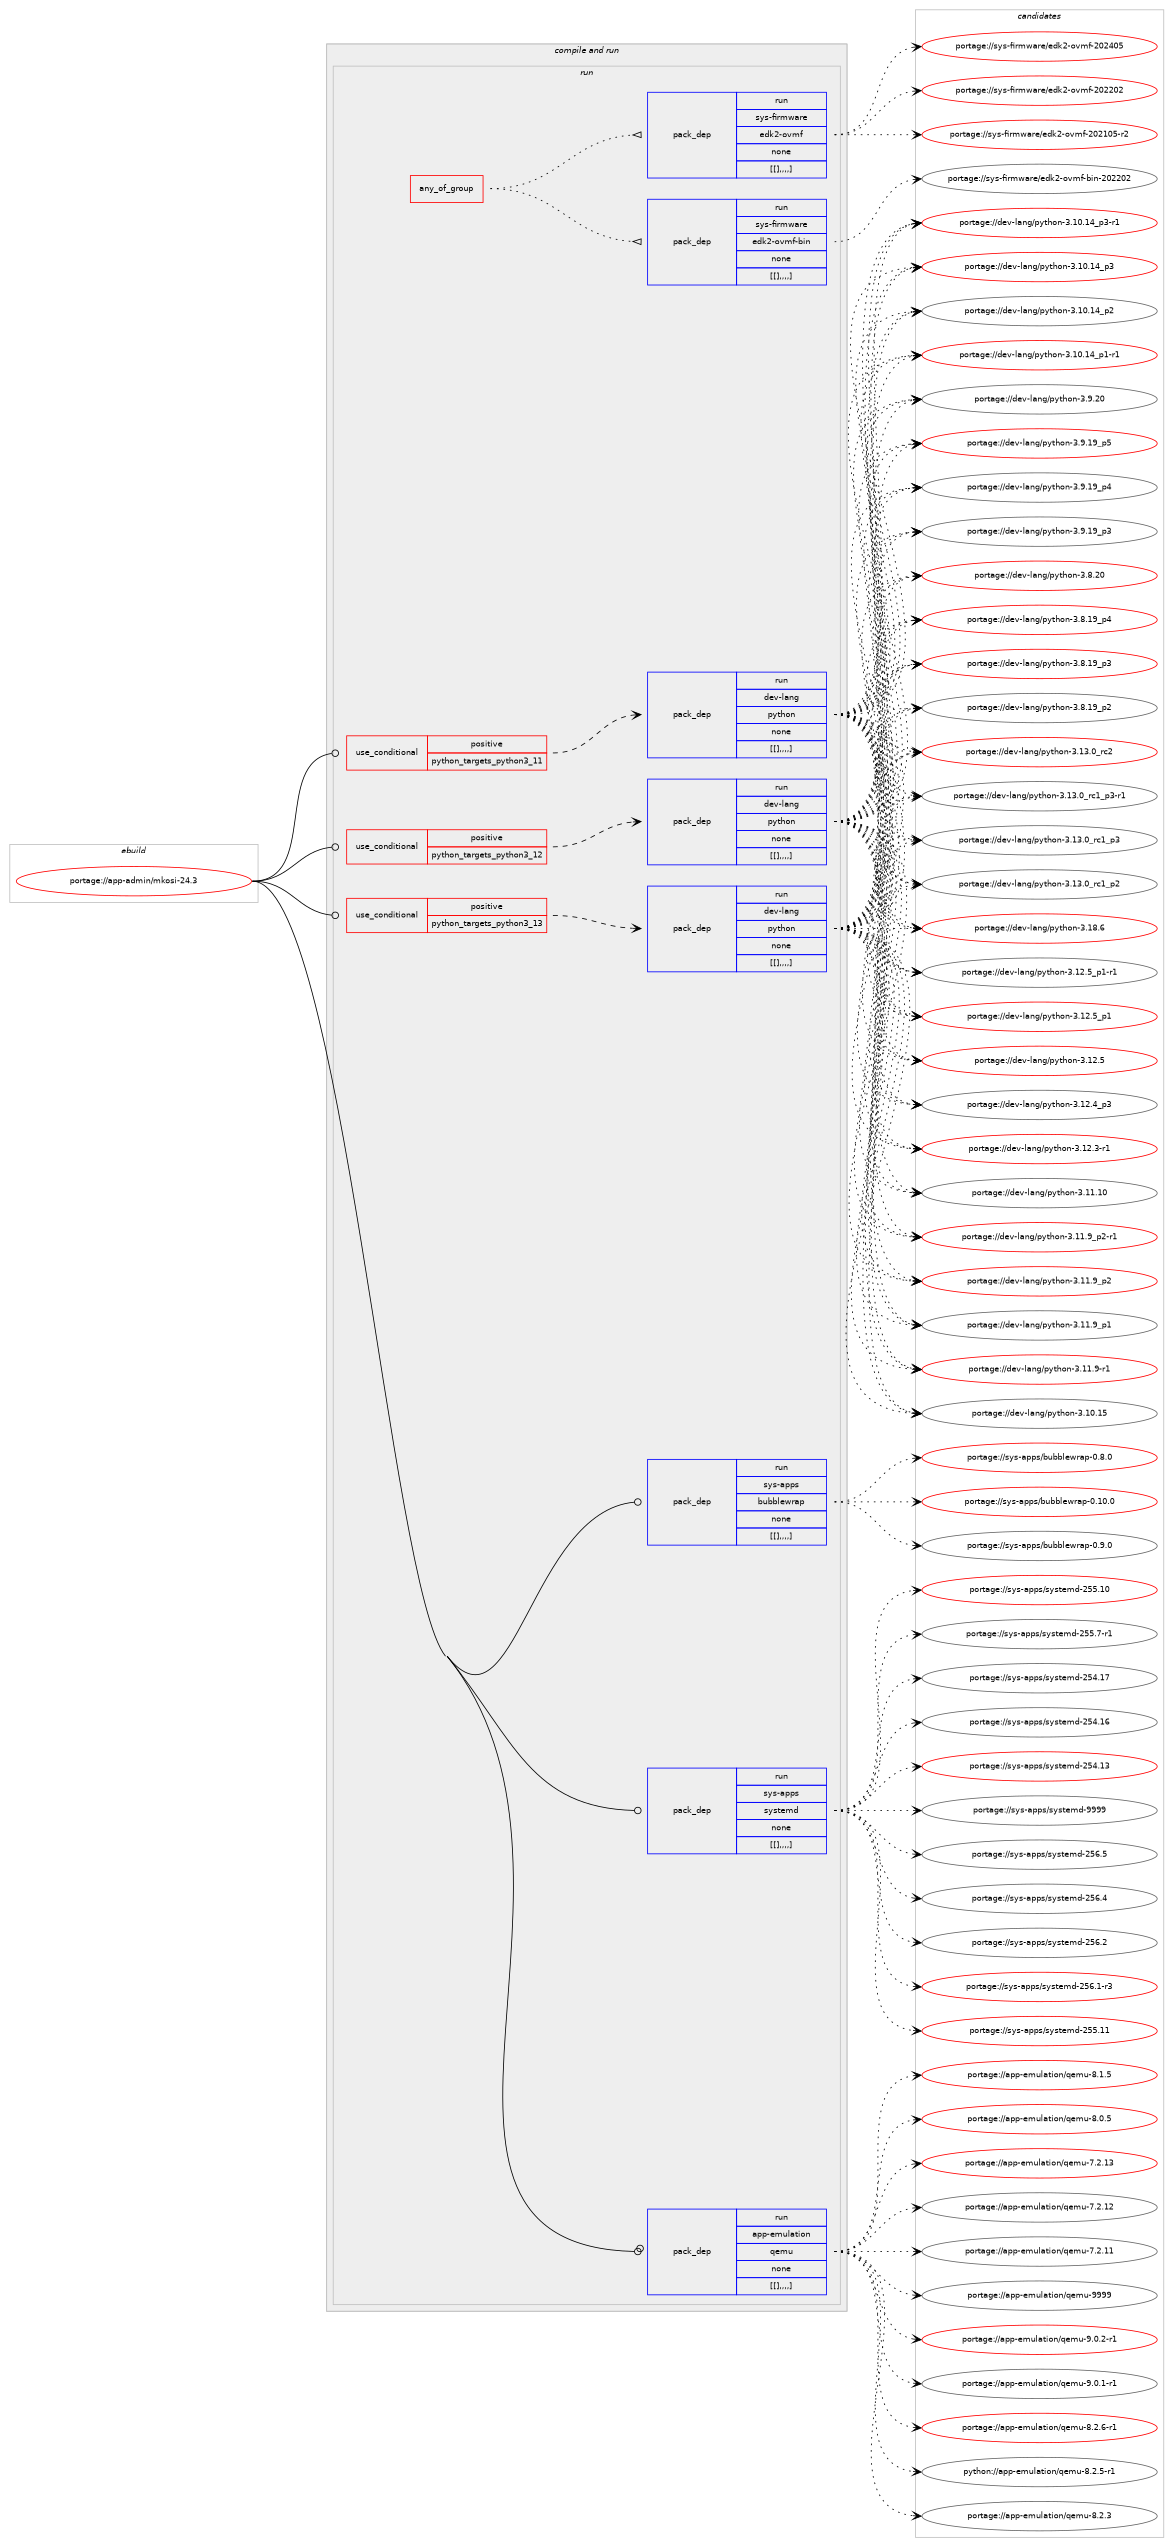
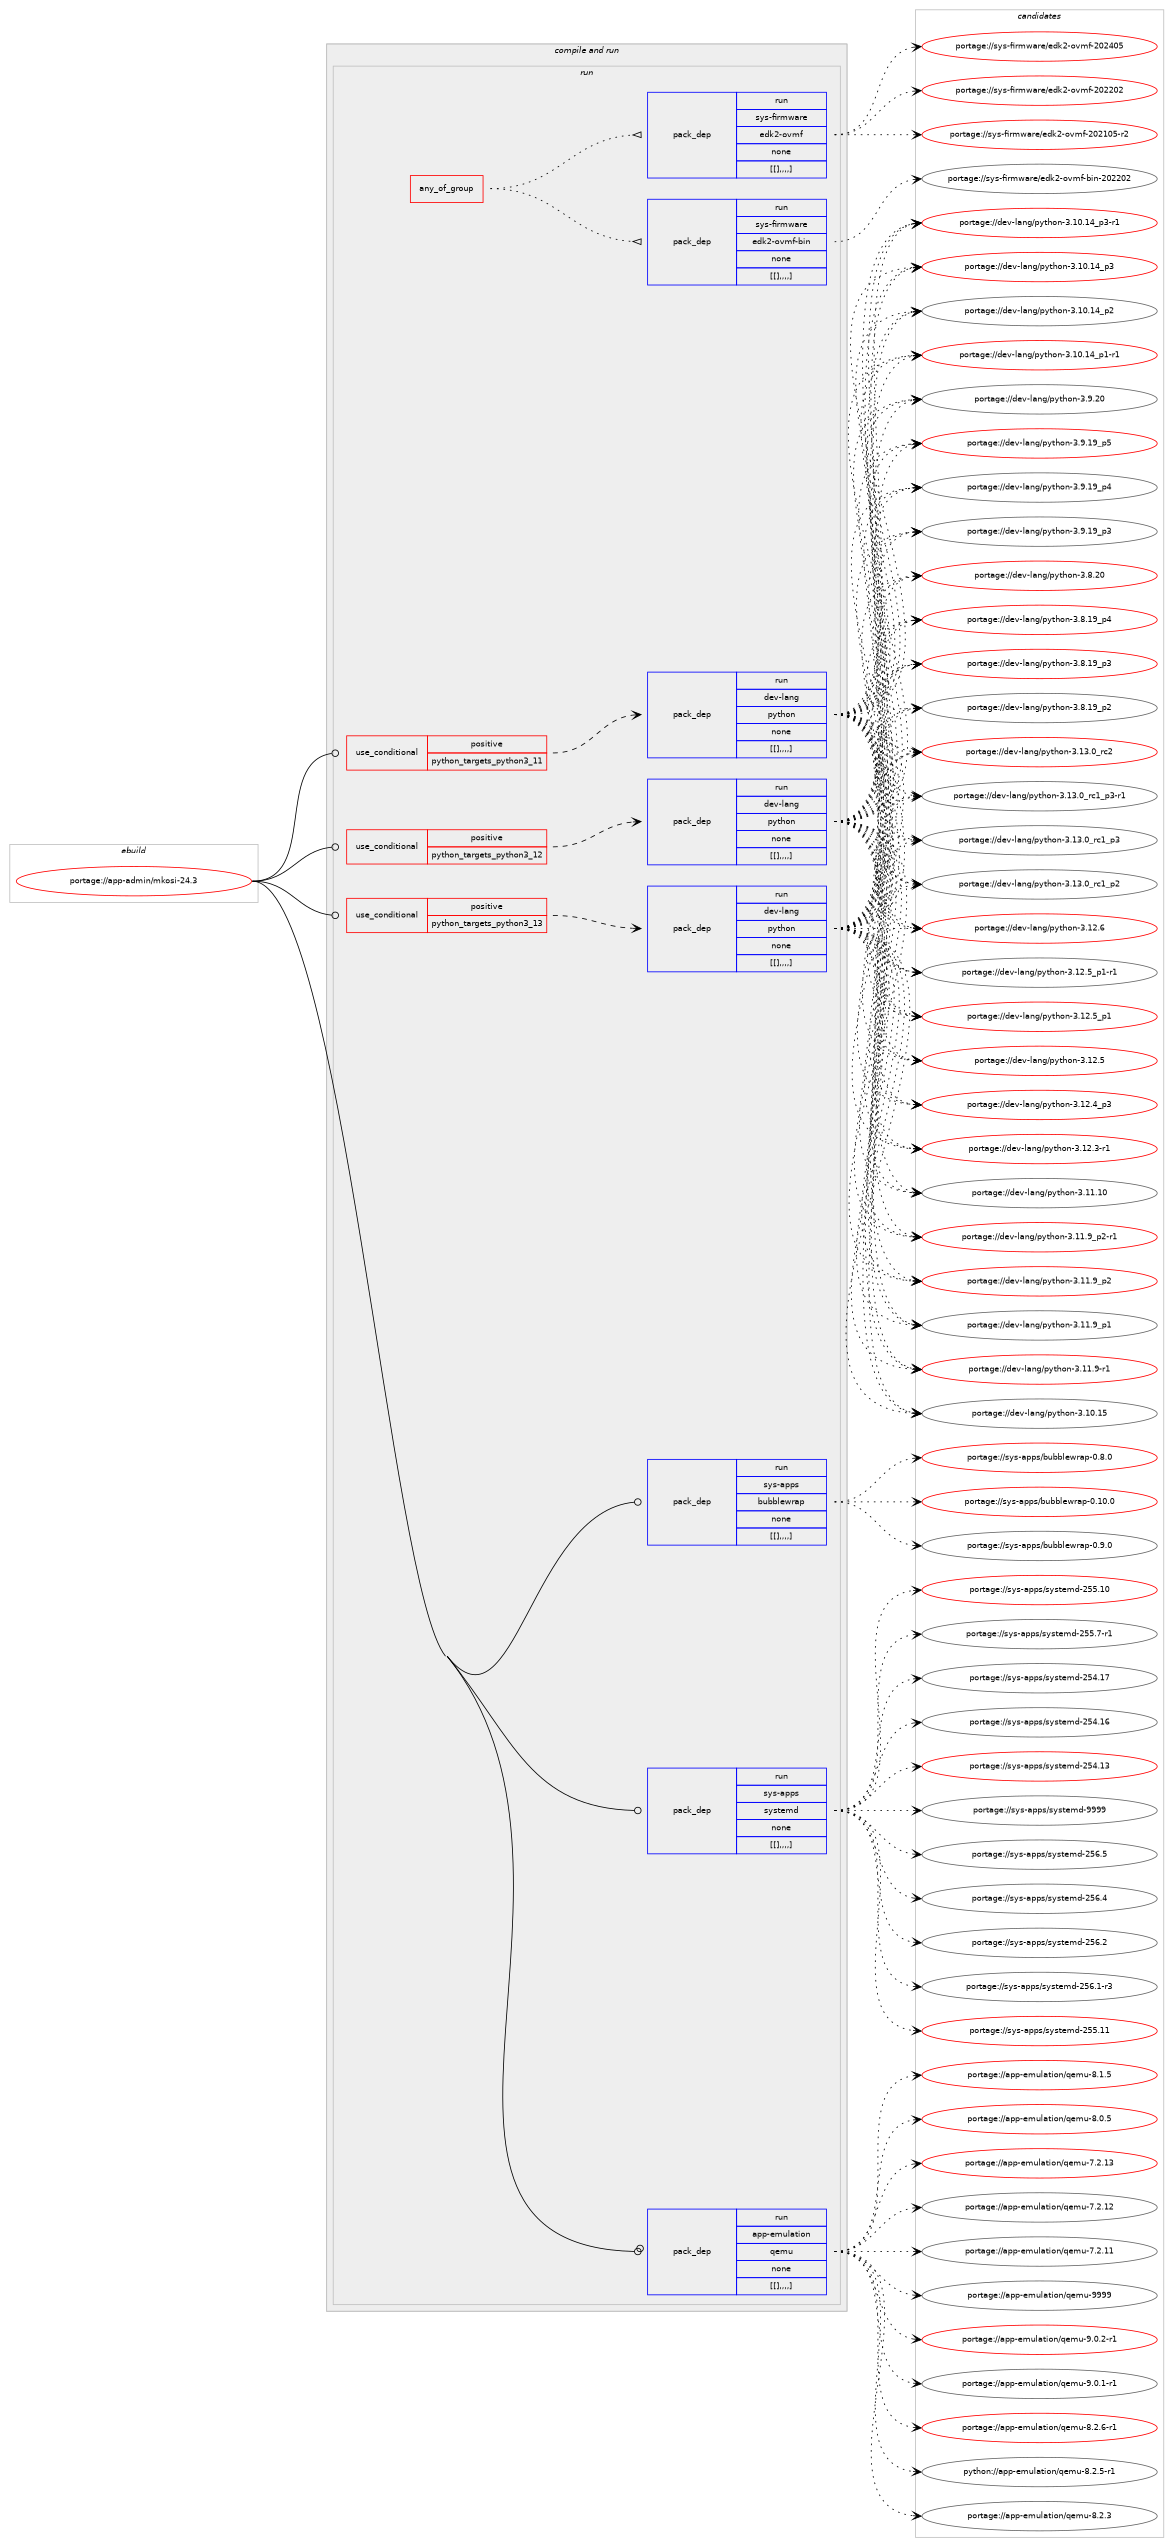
(1040, 929) -> (1040, 929)
(1040, 1105) -> (1040, 1105)
(1040, 1987) -> (1040, 1987)
